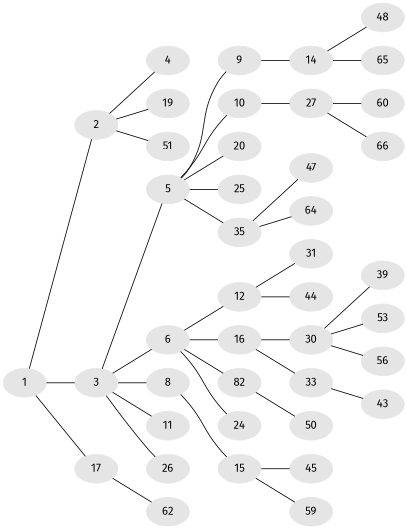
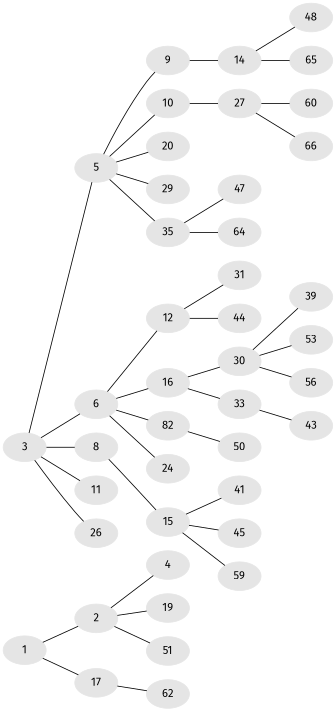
(240, 189) -> (168, 189)
(61, 383) -> none
none -> (240, 490)
